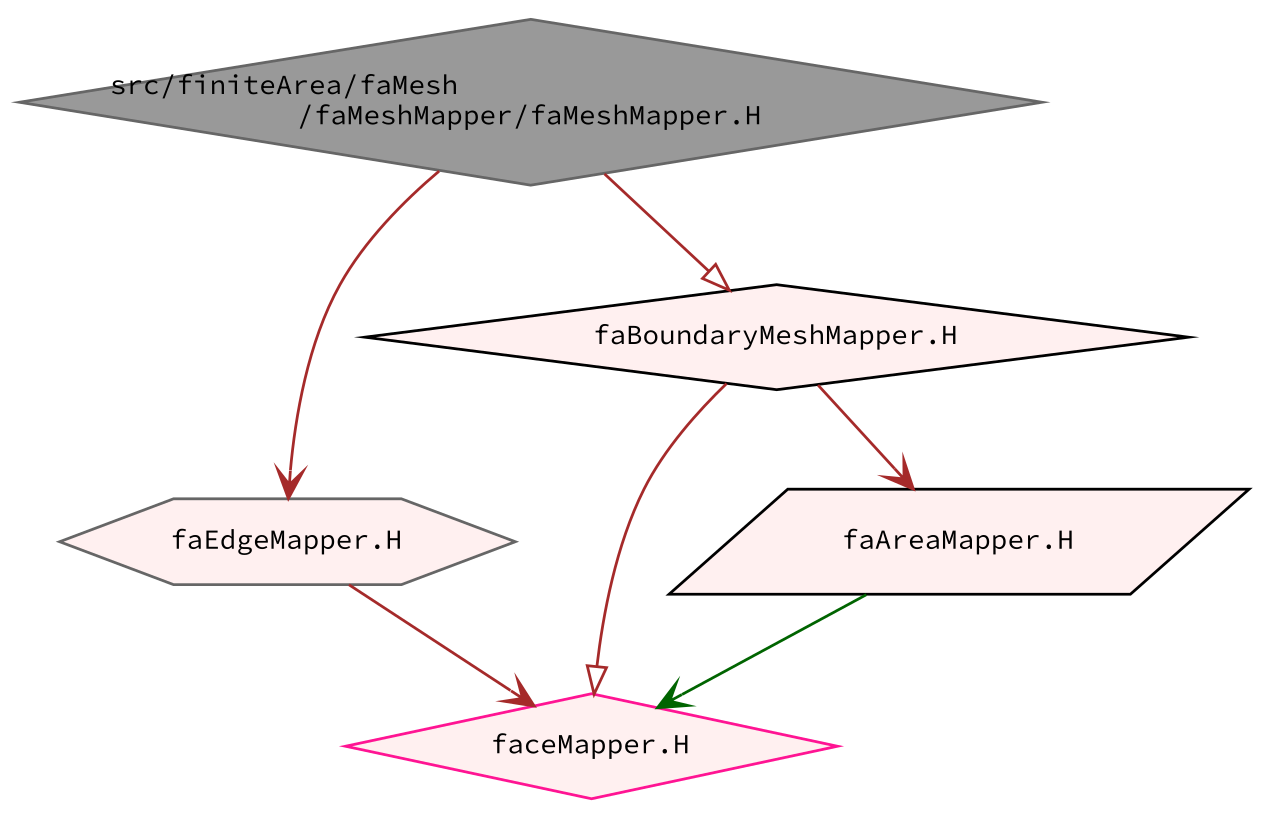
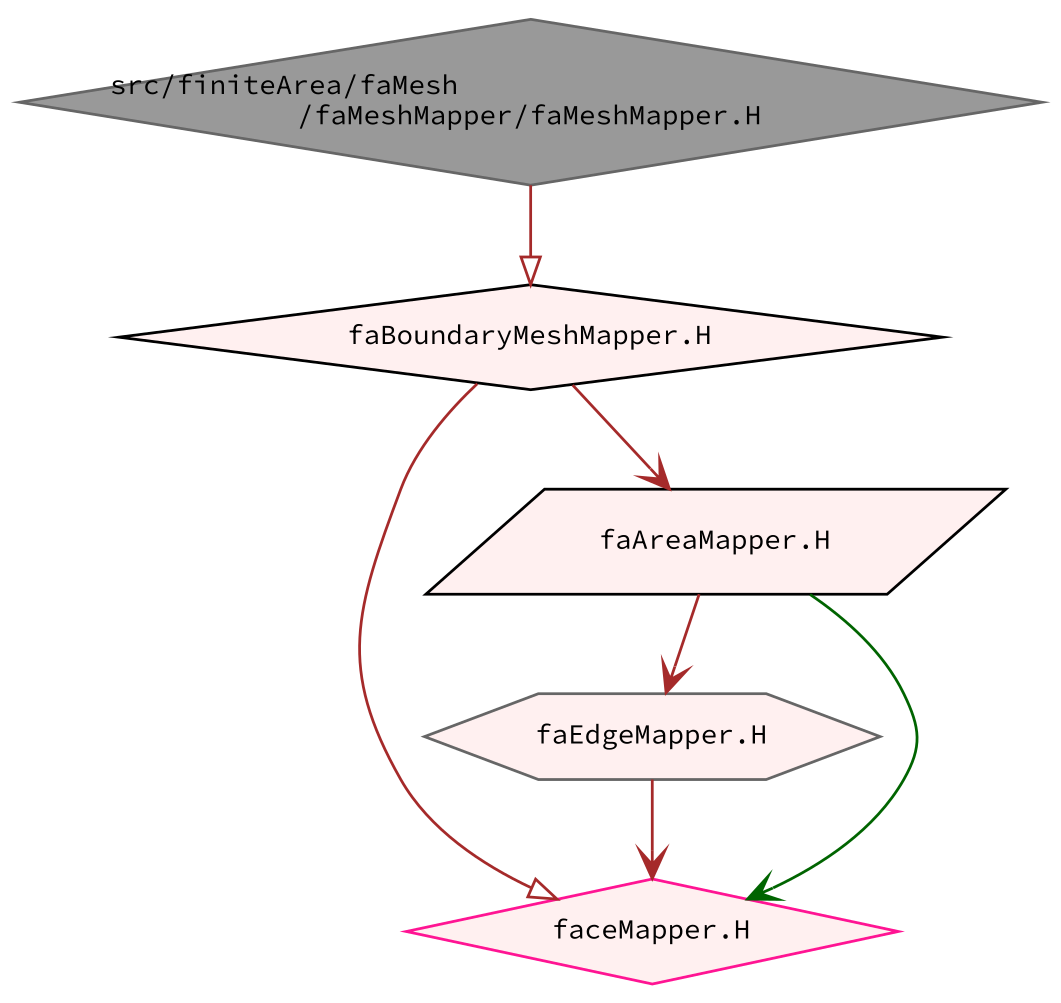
(331, 303) -> (687, 630)
